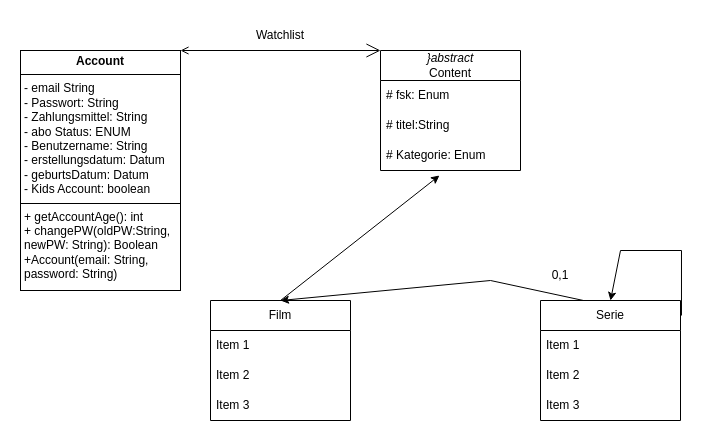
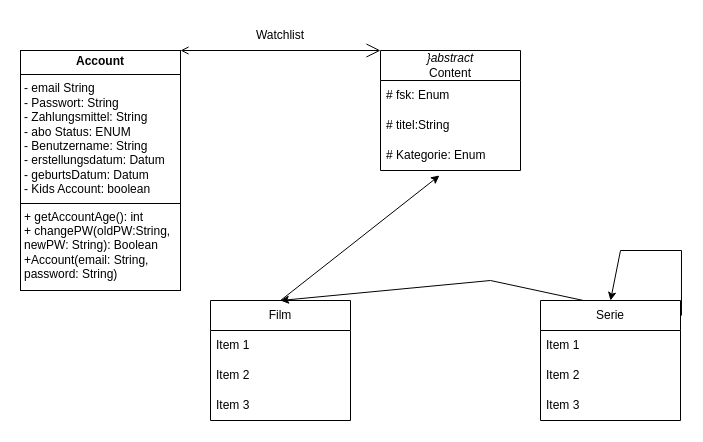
(561, 276) -> none
